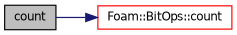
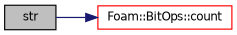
(30, 17) -> (30, 17)
